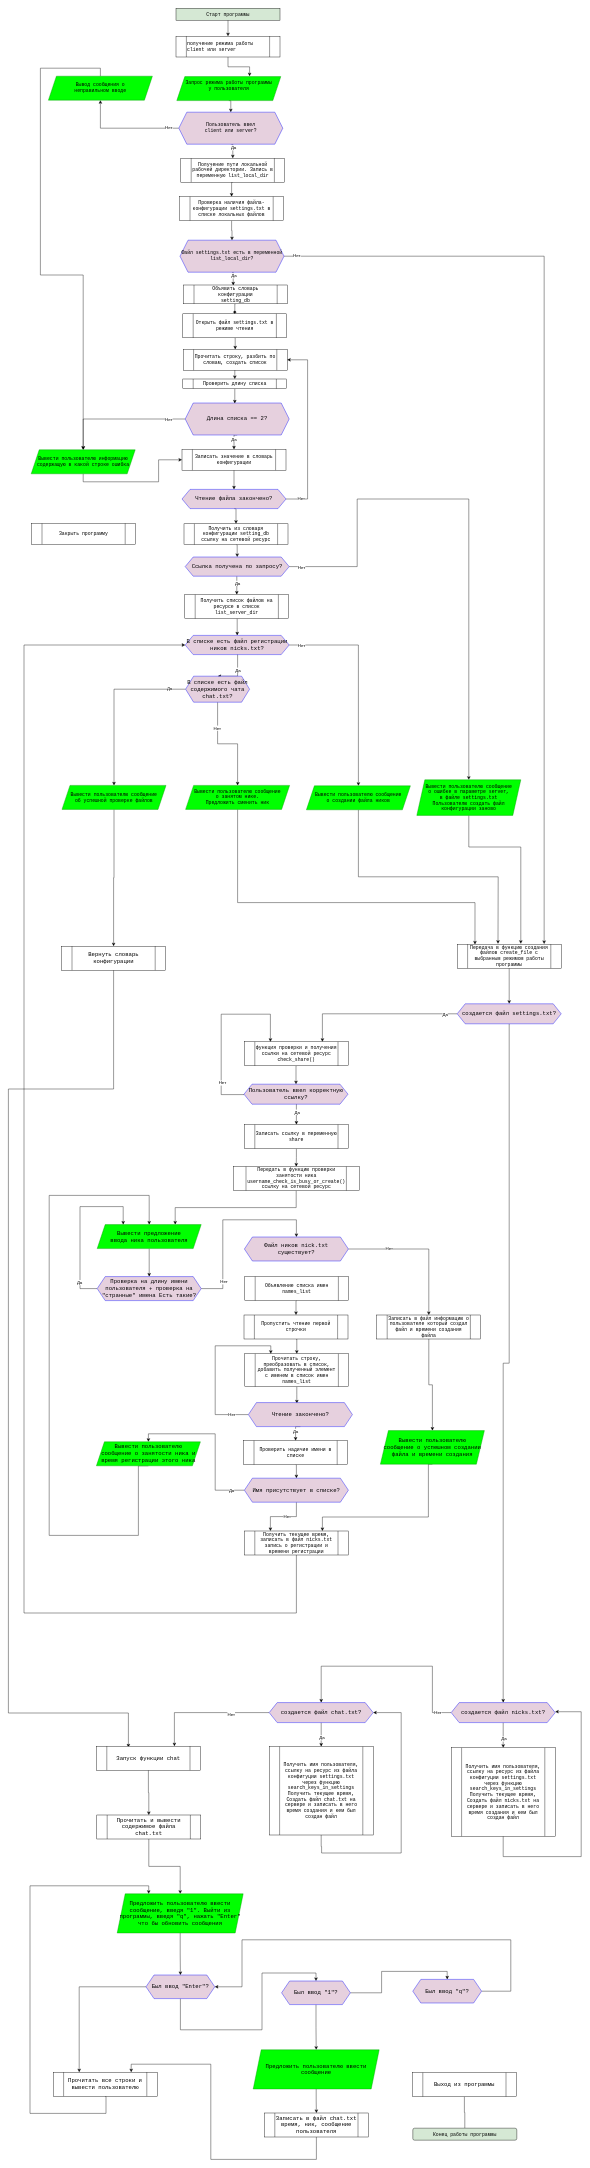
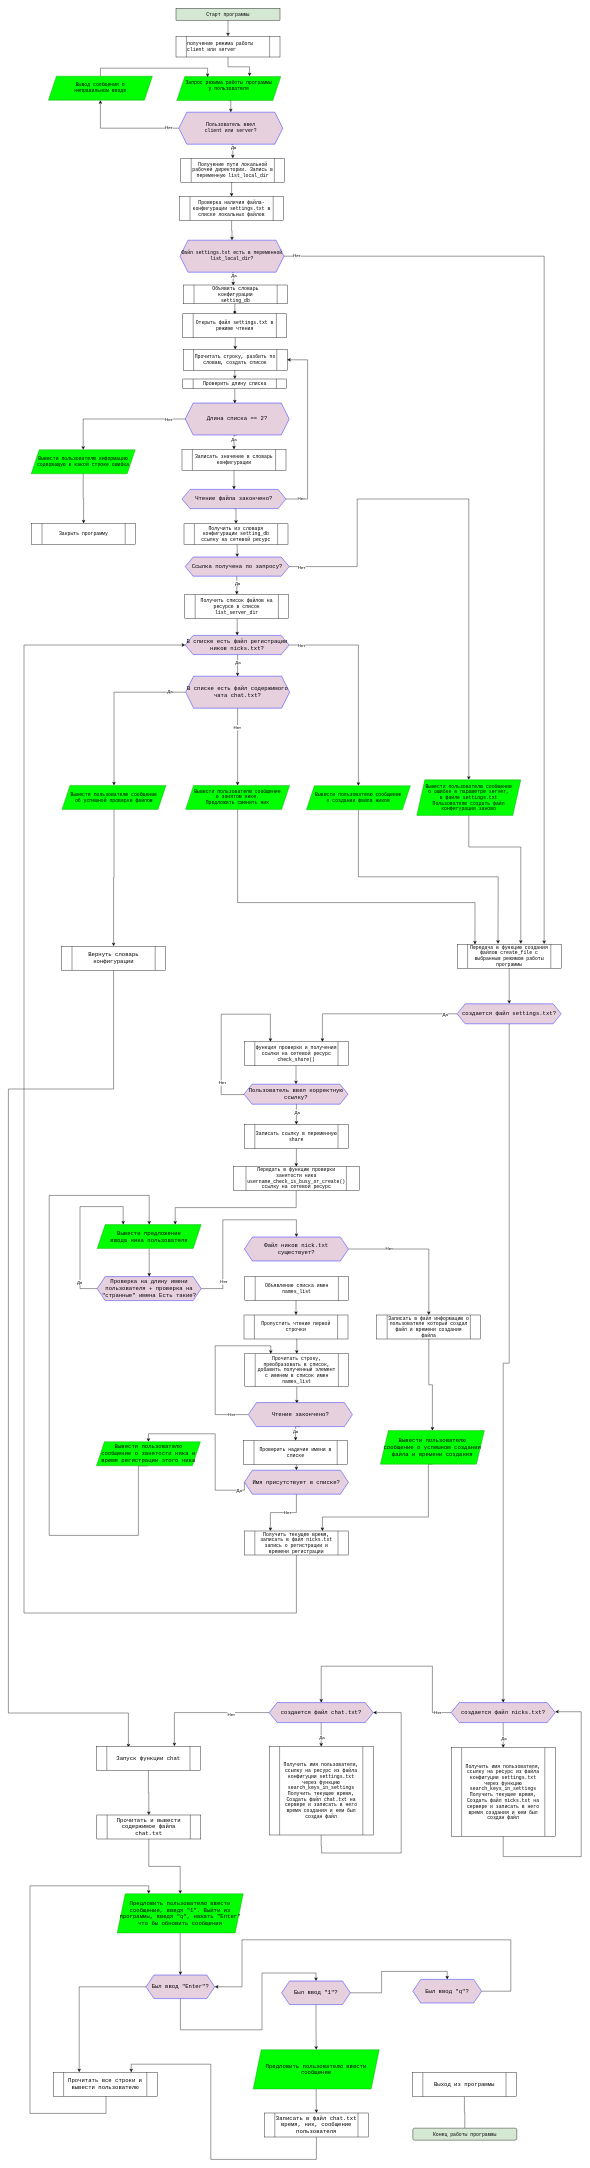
(40, 141) -> (207, 73)
(178, 460) -> (83, 519)
(217, 689) -> (237, 692)
(296, 1490) -> (296, 1482)
